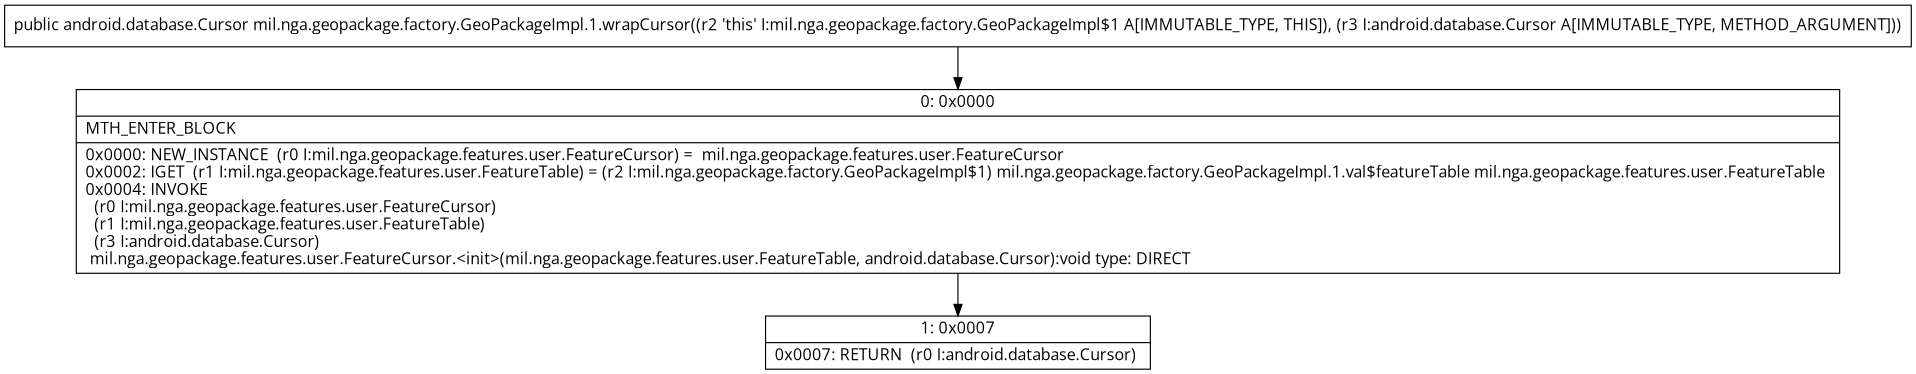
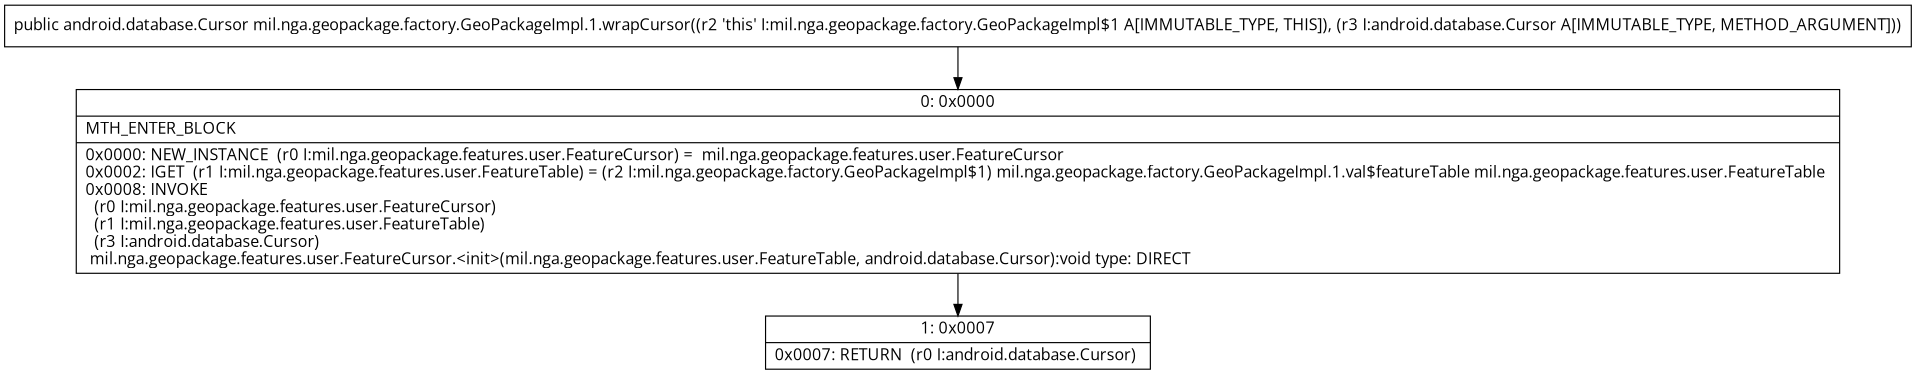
(151, 190) -> (151, 190)
